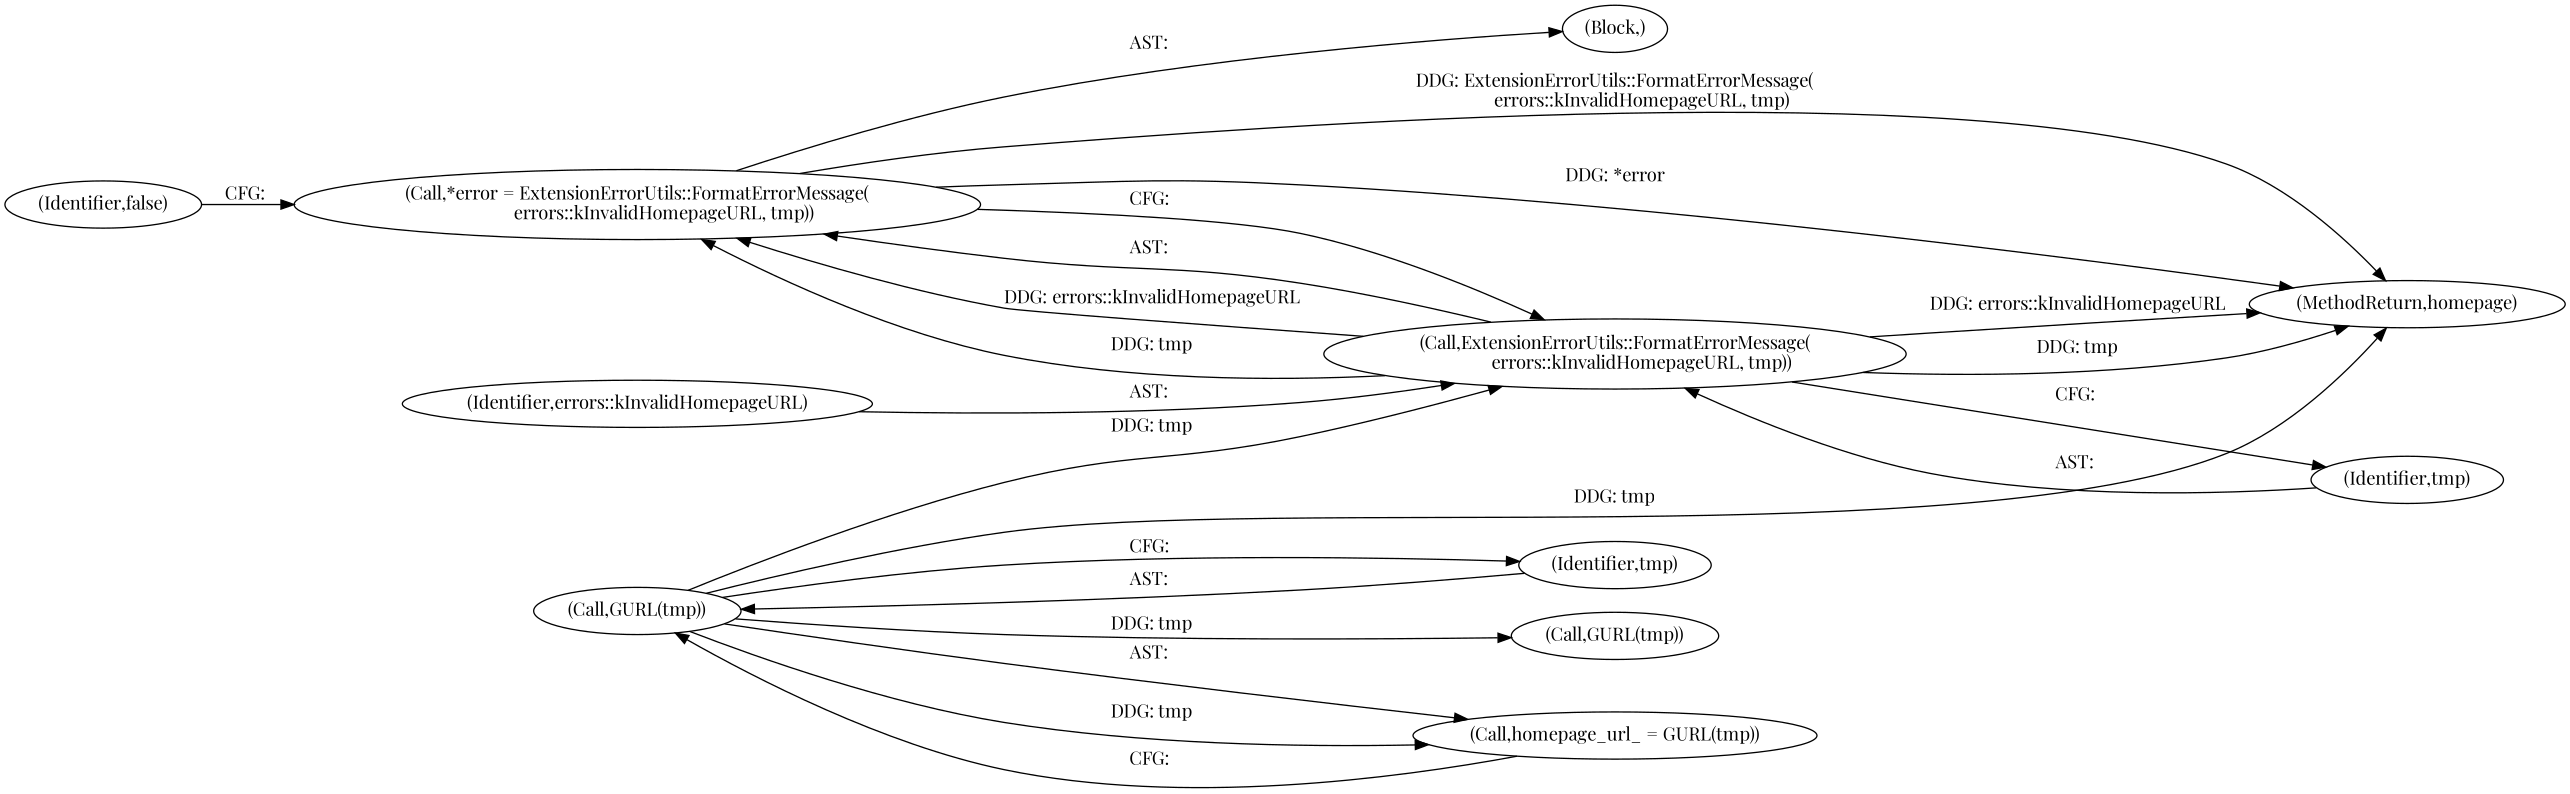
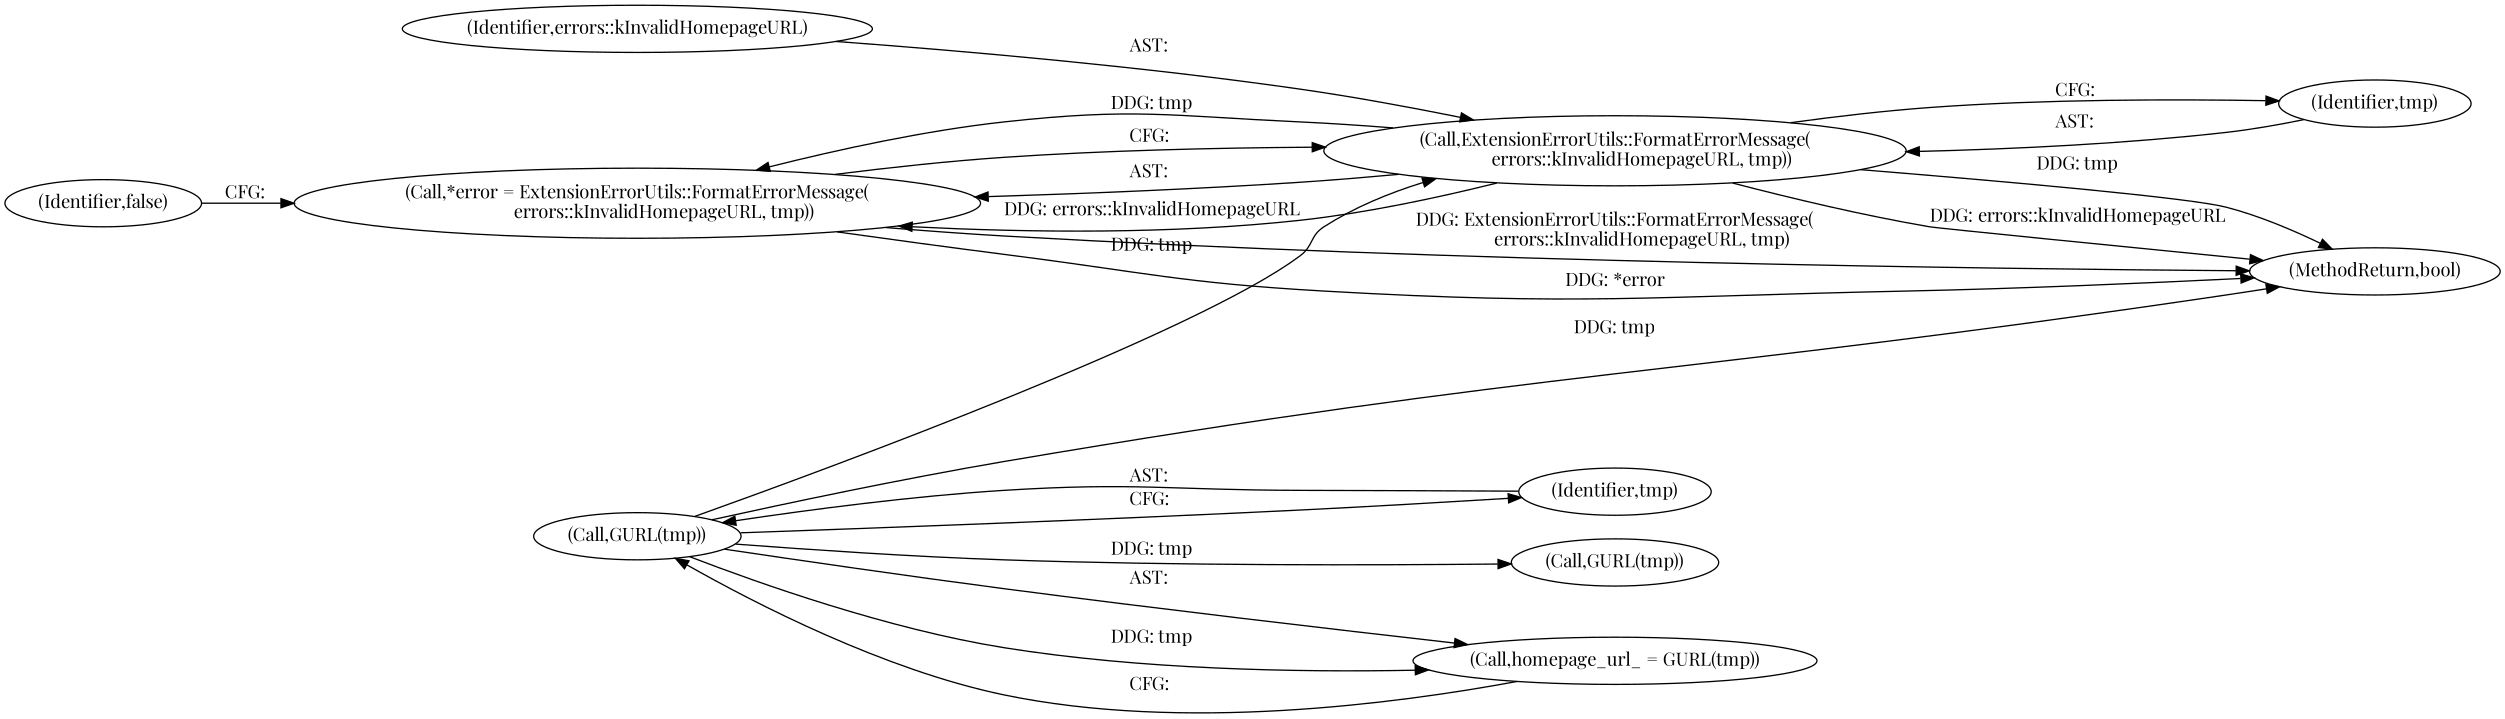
(1615, 29) -> none
(2407, 304) -> (2375, 271)
